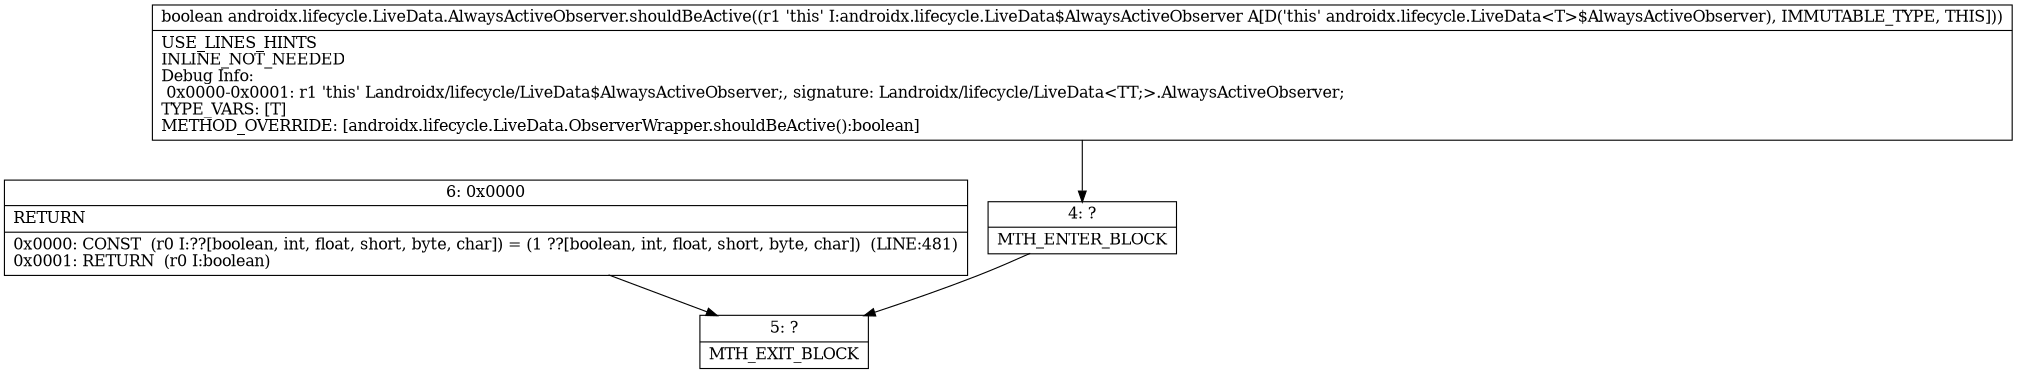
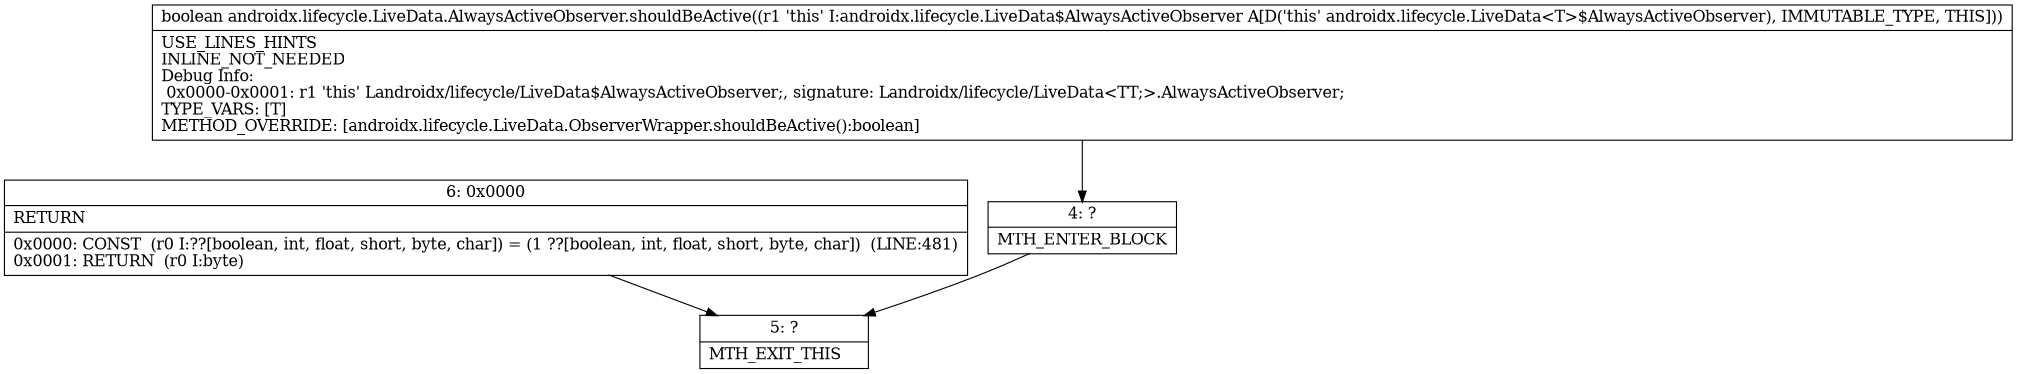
(145, 262) -> (131, 262)
(784, 355) -> (775, 355)
